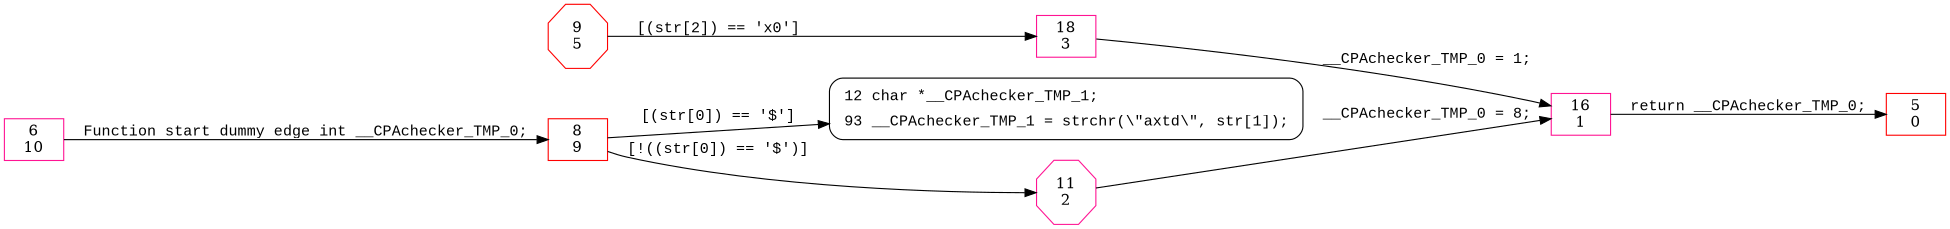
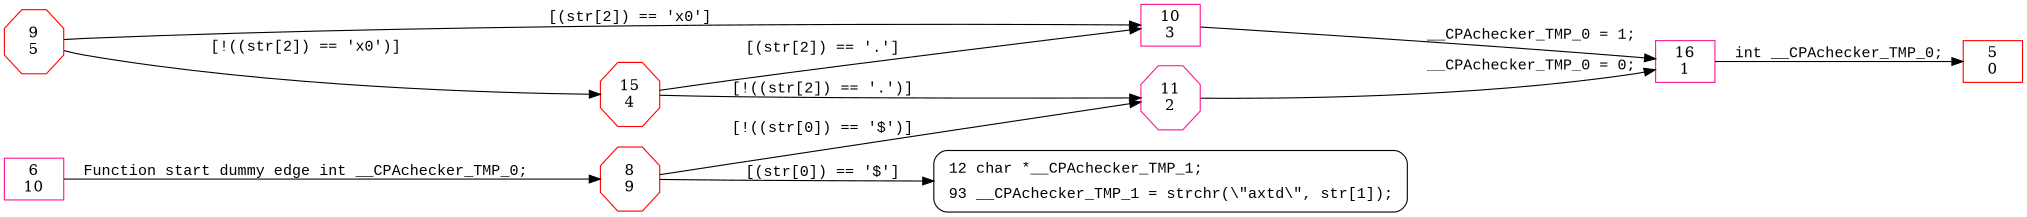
(1066, 36) -> (1171, 25)
none -> (630, 94)
(1748, 106) -> (1839, 53)
(1427, 114) -> (1531, 65)
(578, 140) -> (630, 179)
